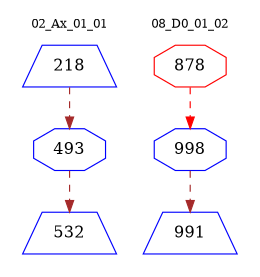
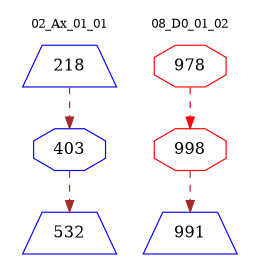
(190, 66) -> (190, 66)
(70, 150) -> (70, 150)
(190, 150) -> (190, 150)
